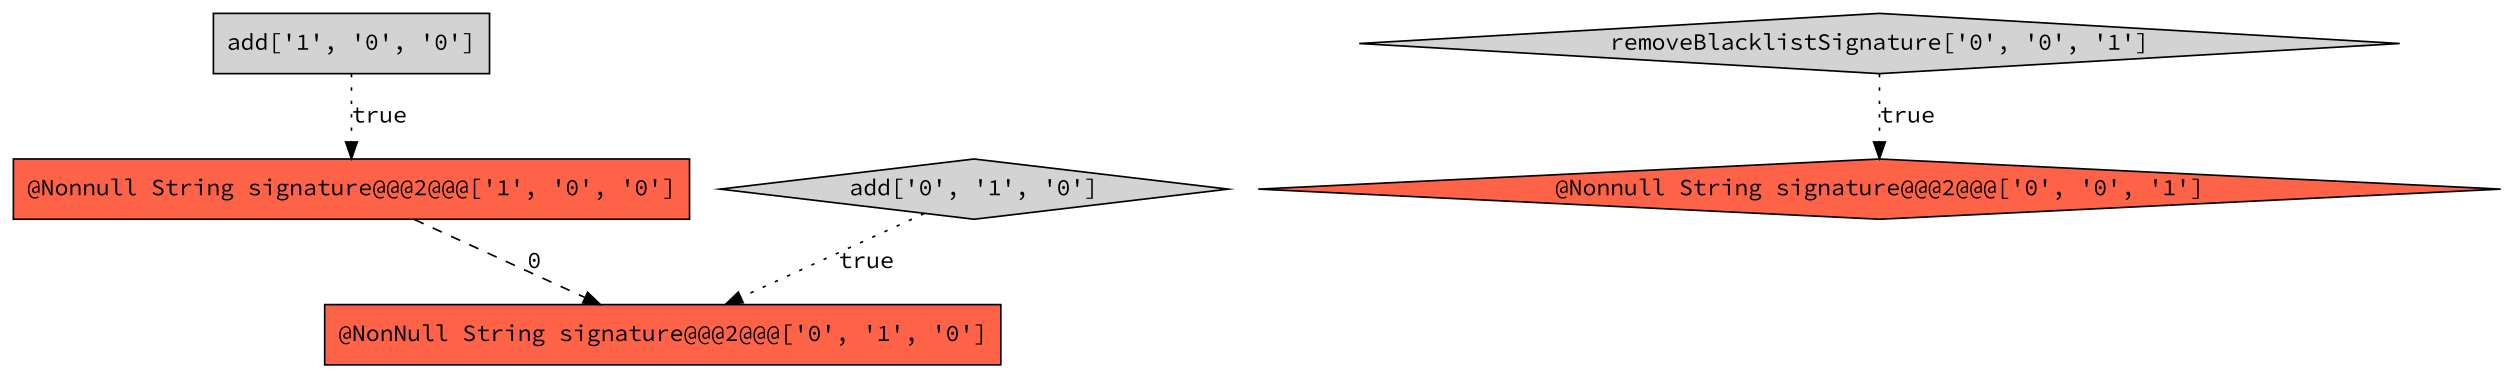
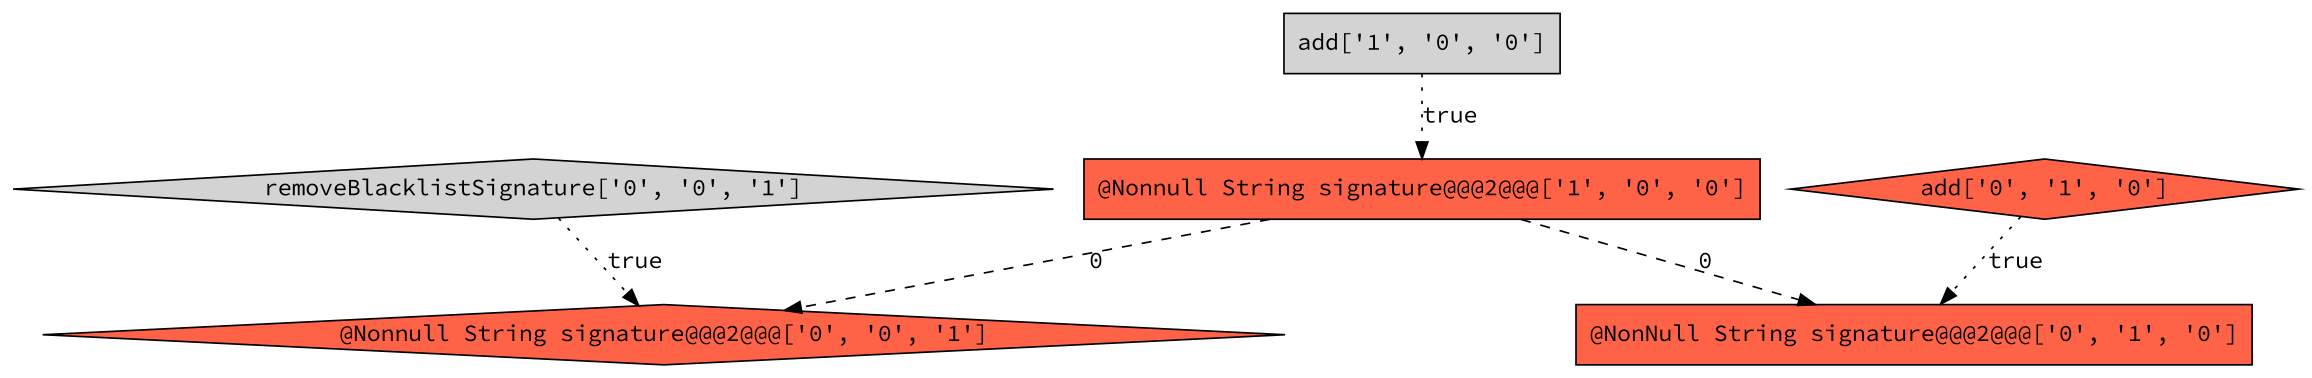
(974, 189) -> (2045, 189)
none -> (1036, 263)
